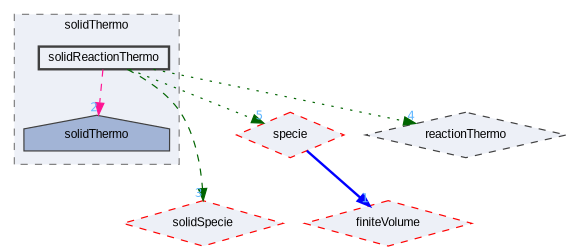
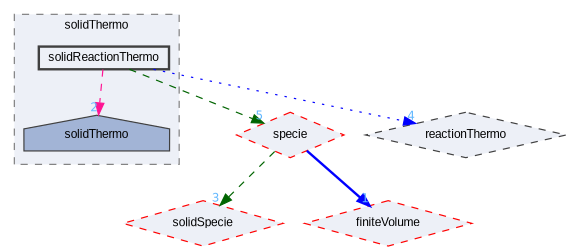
(191, 94) -> (191, 94)
(279, 95) -> (279, 95)
(187, 124) -> (252, 174)
